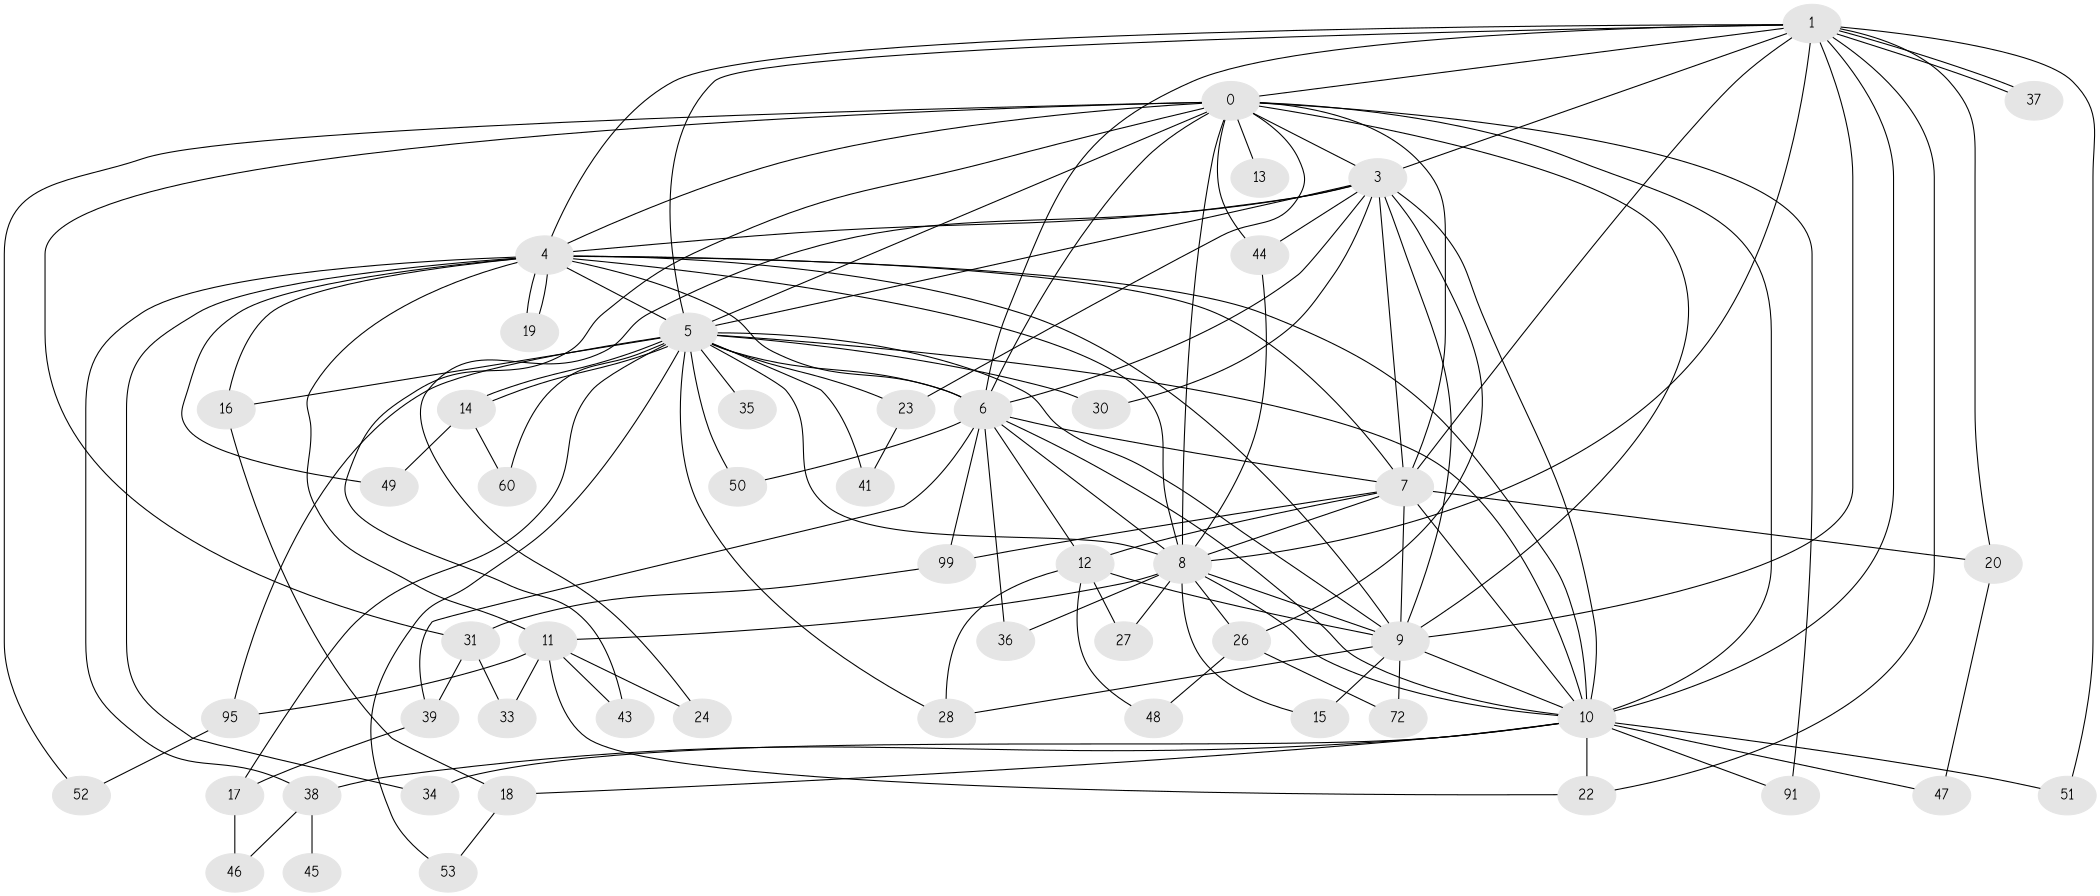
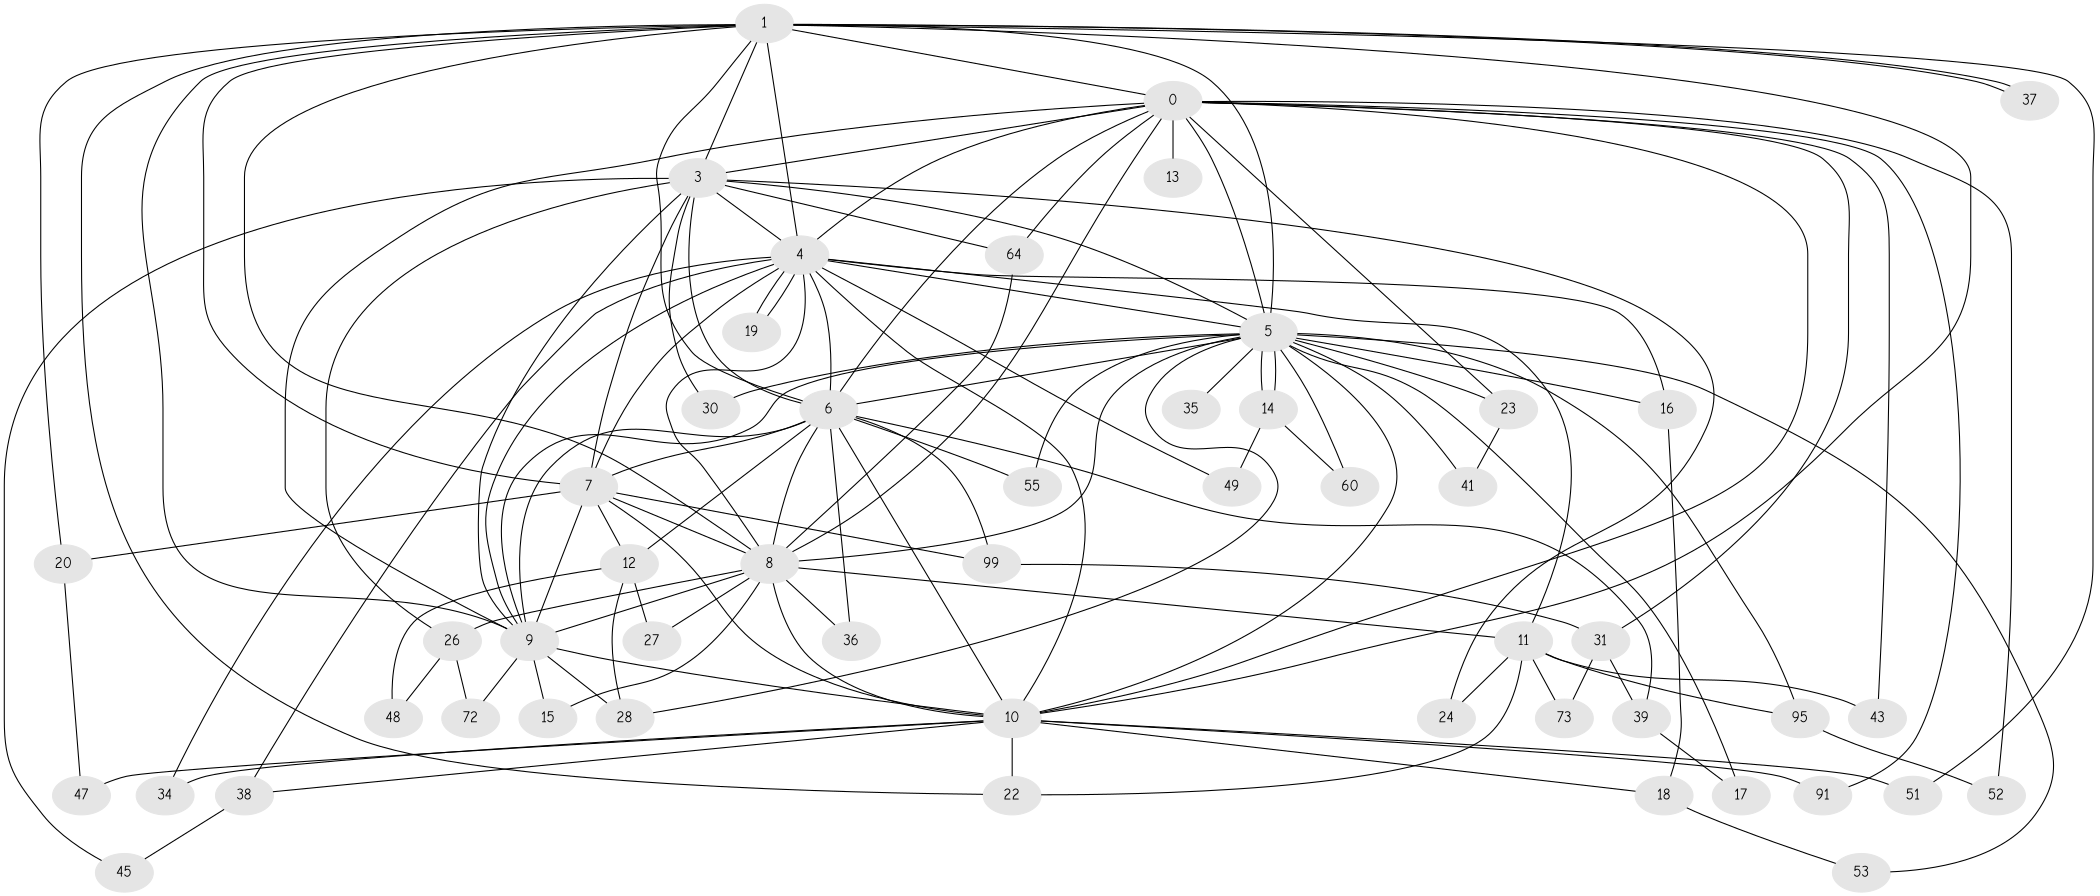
(1445, 215) -> none
(1260, 255) -> (1014, 255)
(1535, 430) -> (112, 299)
(738, 487) -> (1033, 487)
(1241, 607) -> (625, 430)
(507, 718) -> (1564, 718)
(235, 873) -> none
